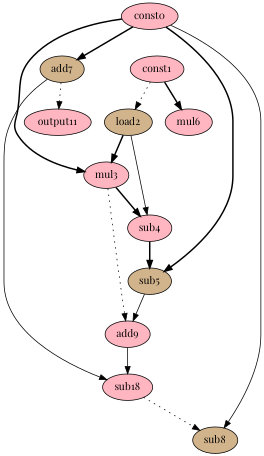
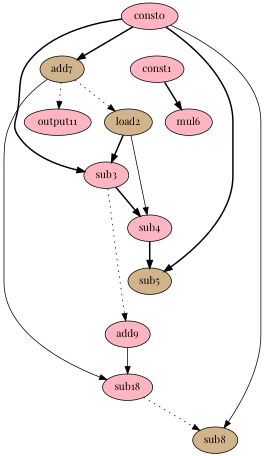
(145, 92) -> (92, 93)
(106, 175) -> (106, 175)
(140, 304) -> none
